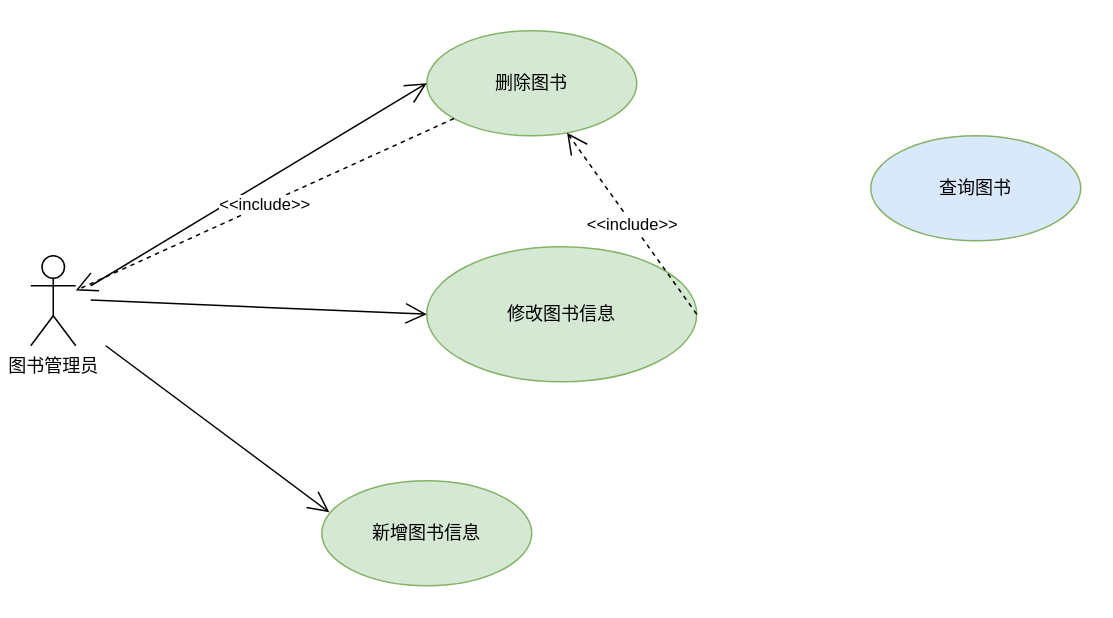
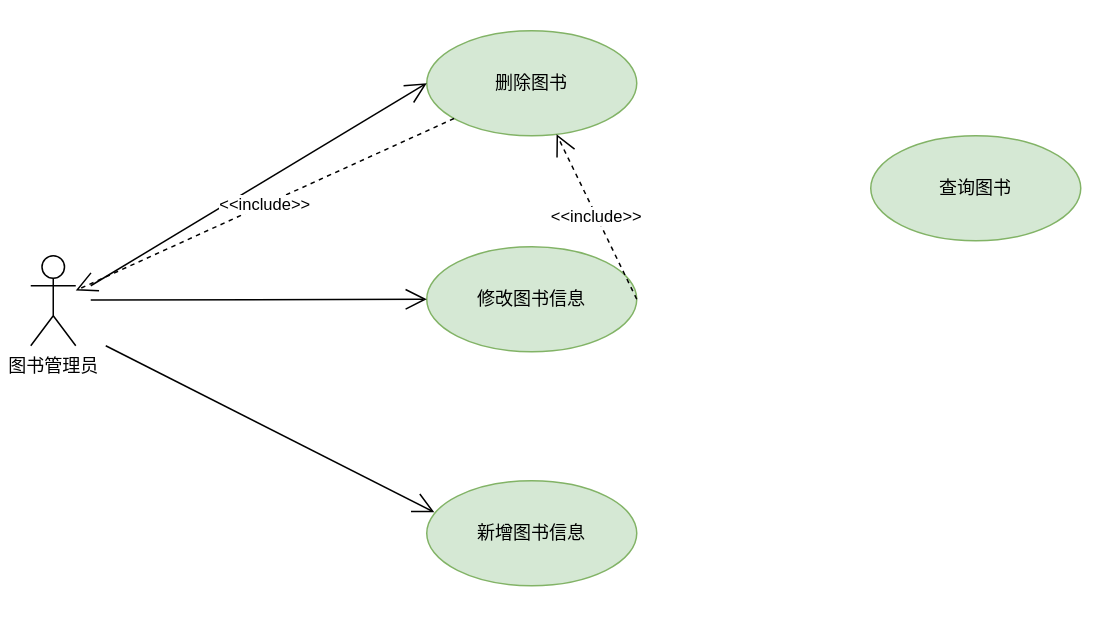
(976, 188) -> (976, 188)
(562, 314) -> (532, 299)
(427, 533) -> (532, 533)
